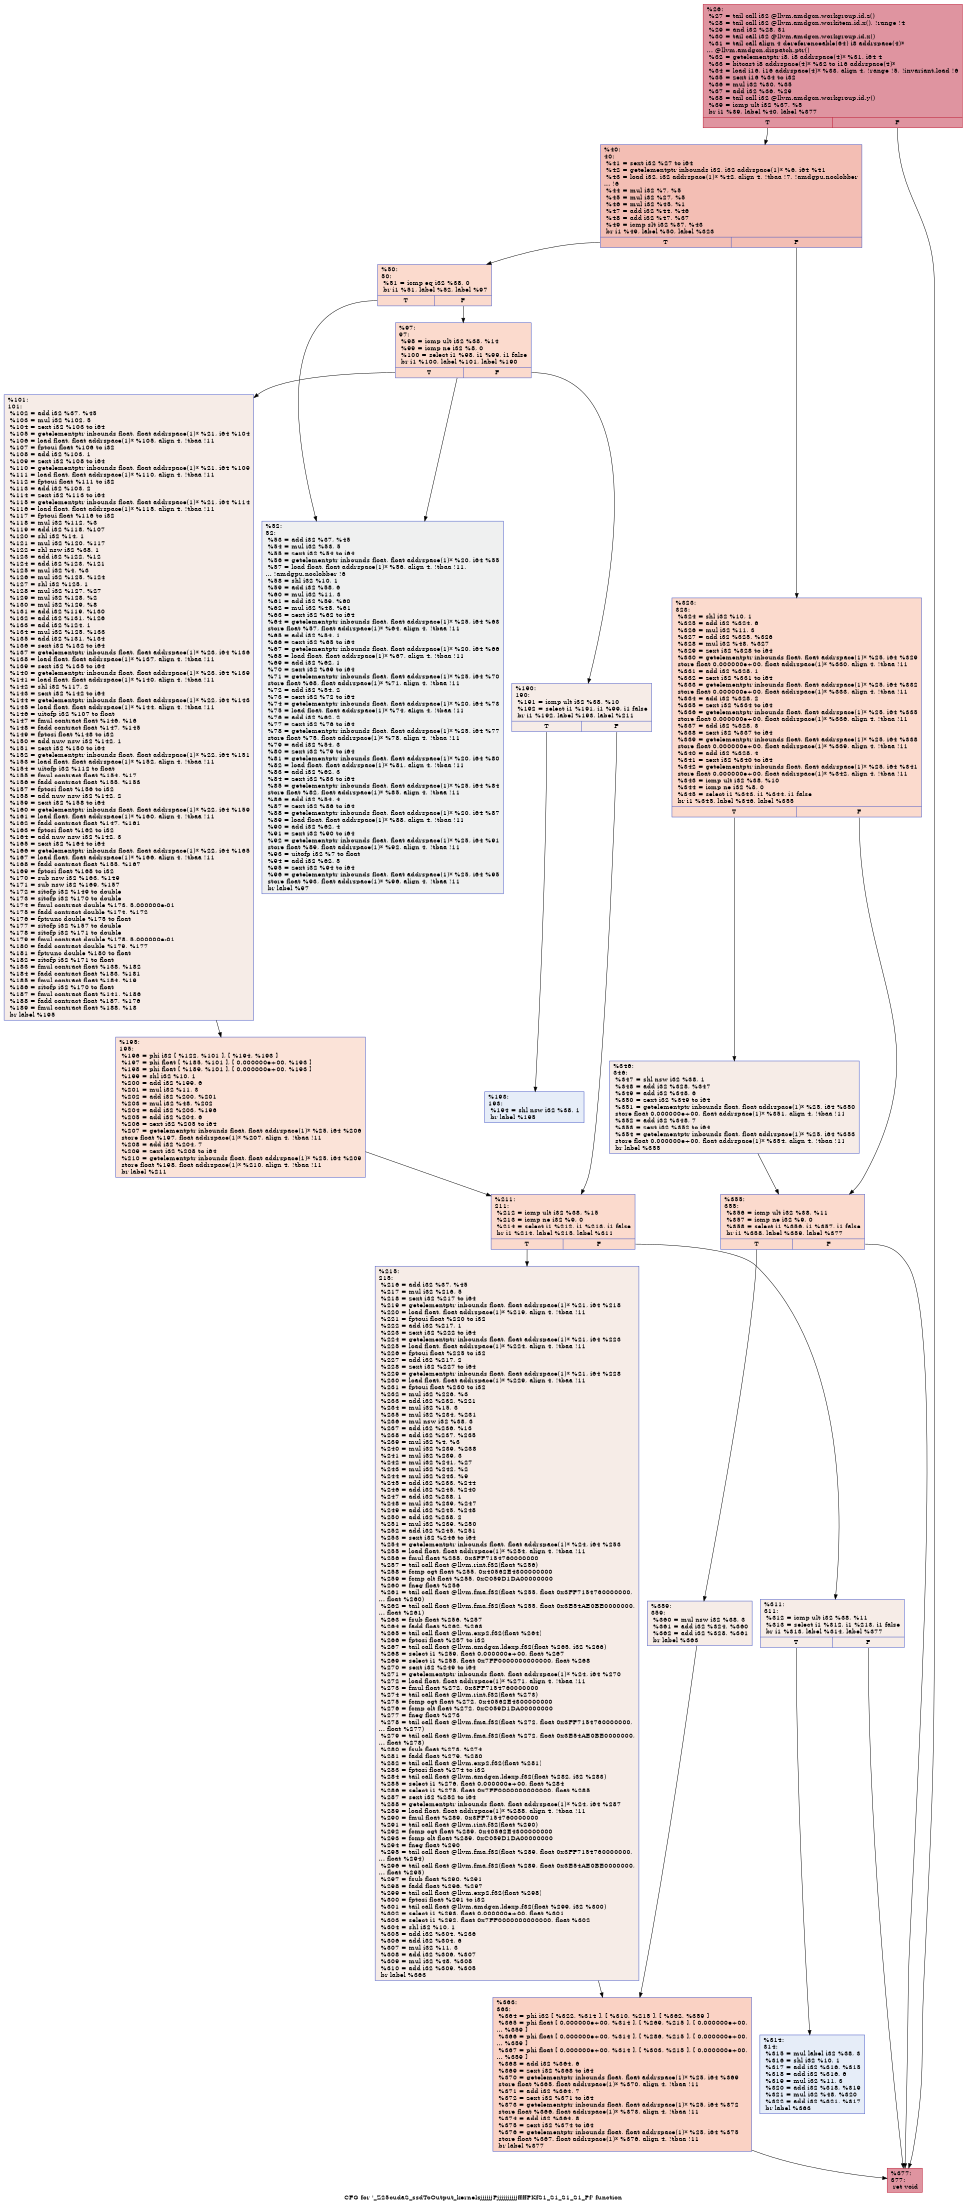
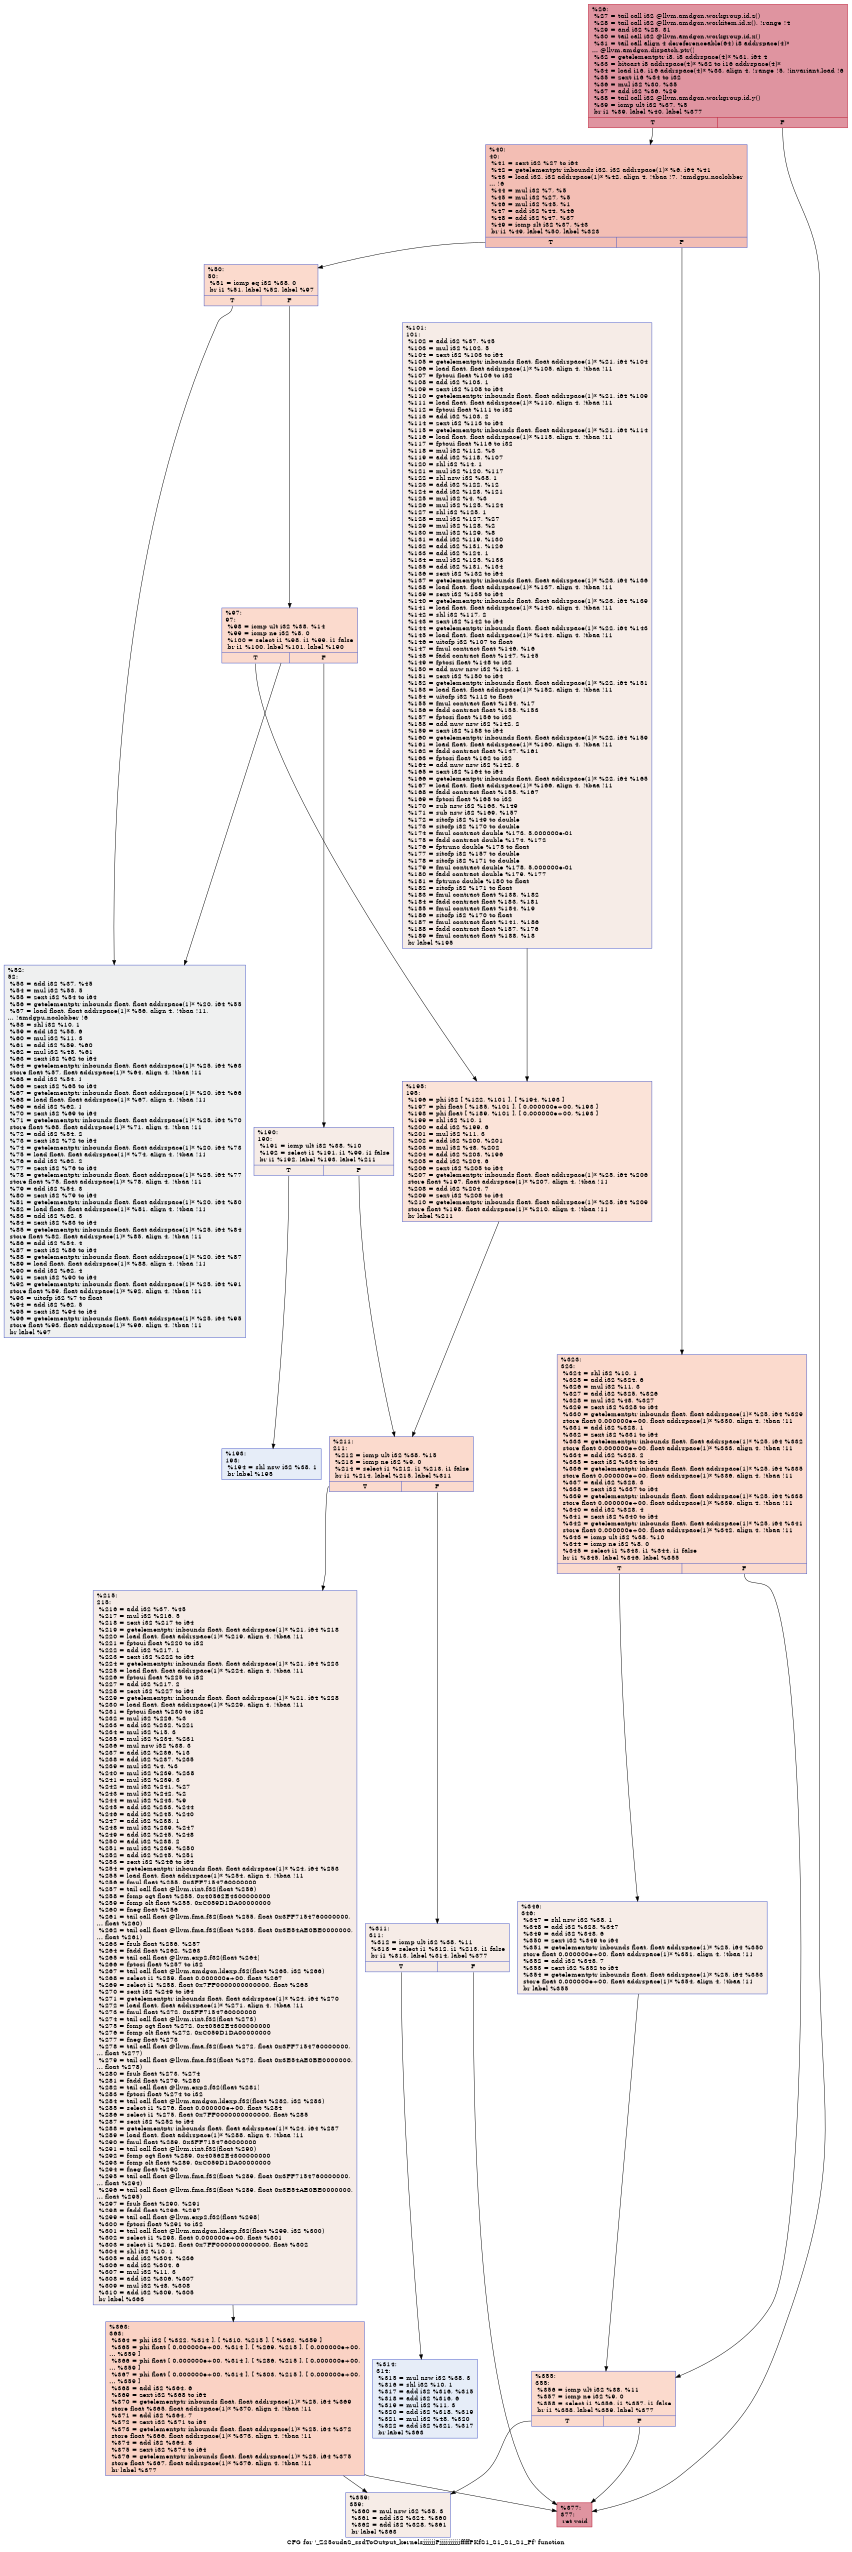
(325, 376) -> (346, 880)
(671, 1820) -> (353, 2483)
(812, 2054) -> (424, 2378)
